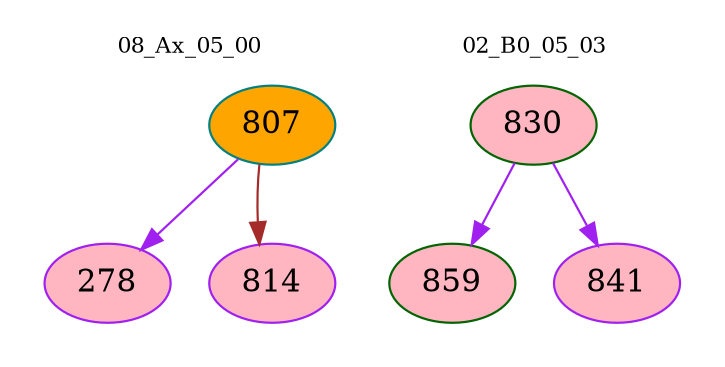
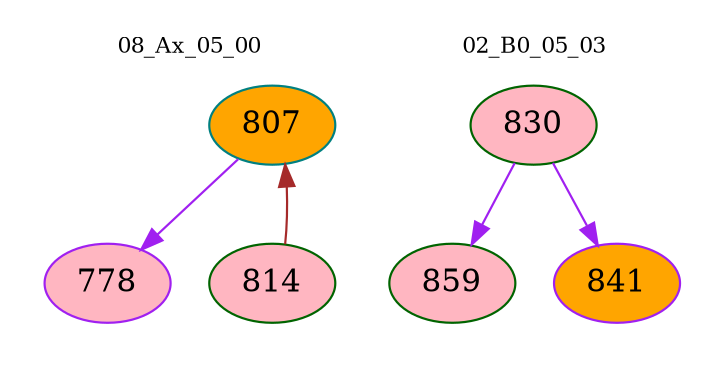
(258, 193) -> (287, 216)
(108, 283) -> (108, 283)
(272, 283) -> (272, 283)
(617, 283) -> (617, 283)
